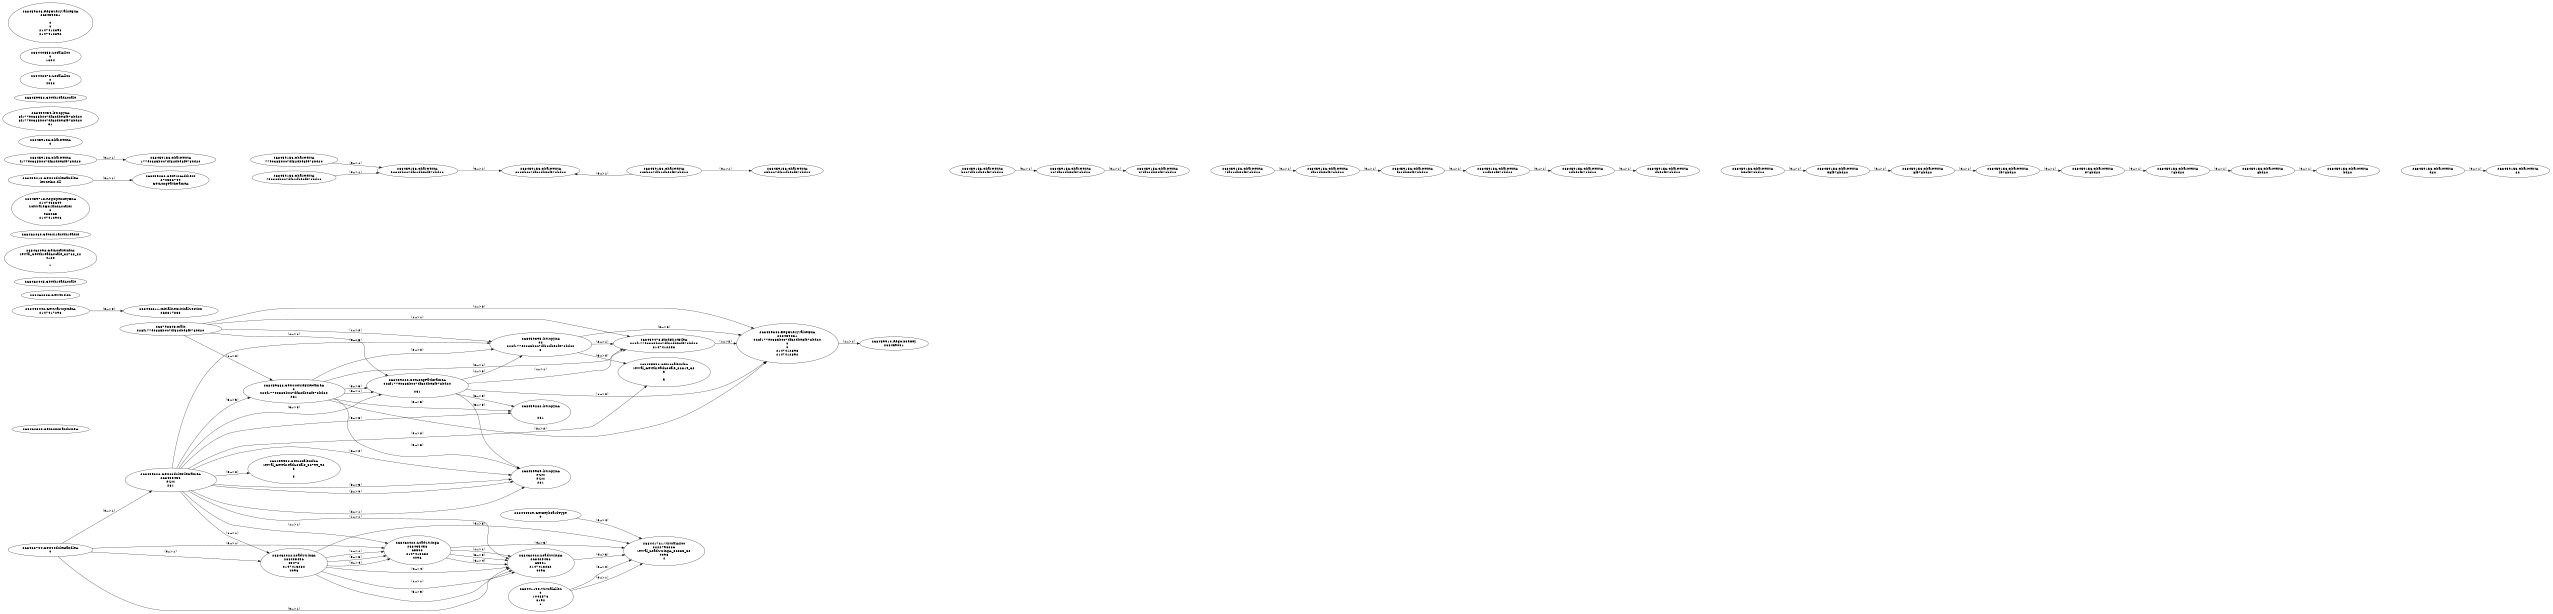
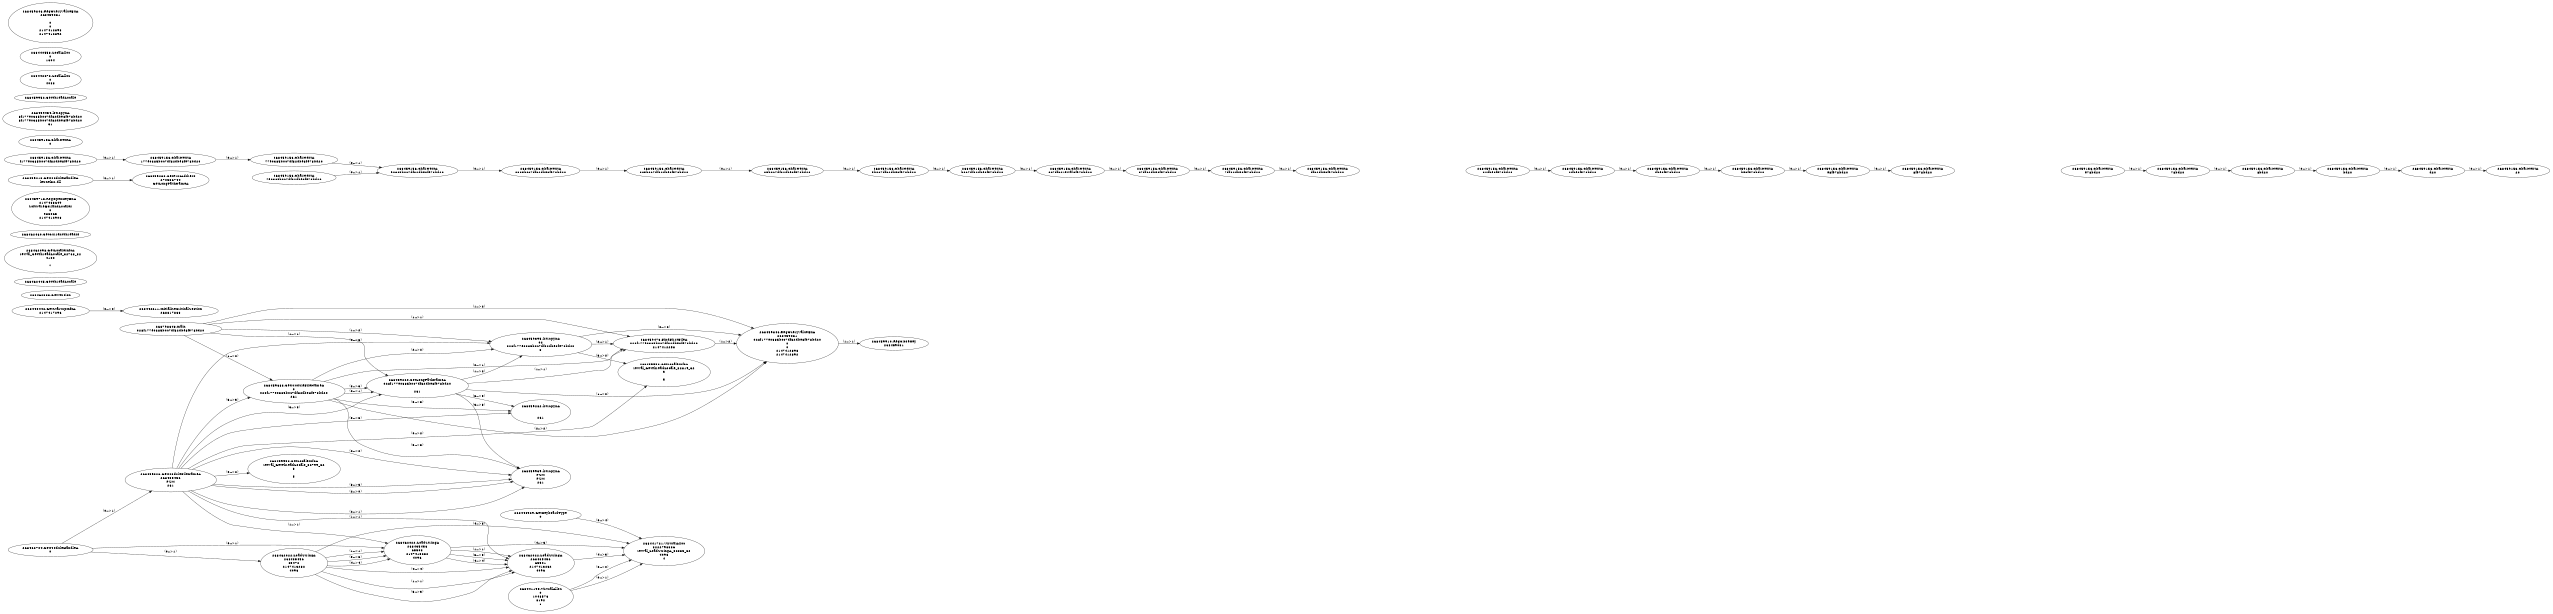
none -> (232, 160)
none -> (894, 171)
(1070, 171) -> (1070, 171)
none -> (1199, 171)
(1413, 171) -> none
none -> (1709, 171)
(2008, 171) -> none
none -> (2389, 171)
(605, 176) -> (602, 171)
(51, 429) -> none
(294, 469) -> (294, 469)
(219, 529) -> none
(284, 611) -> none
